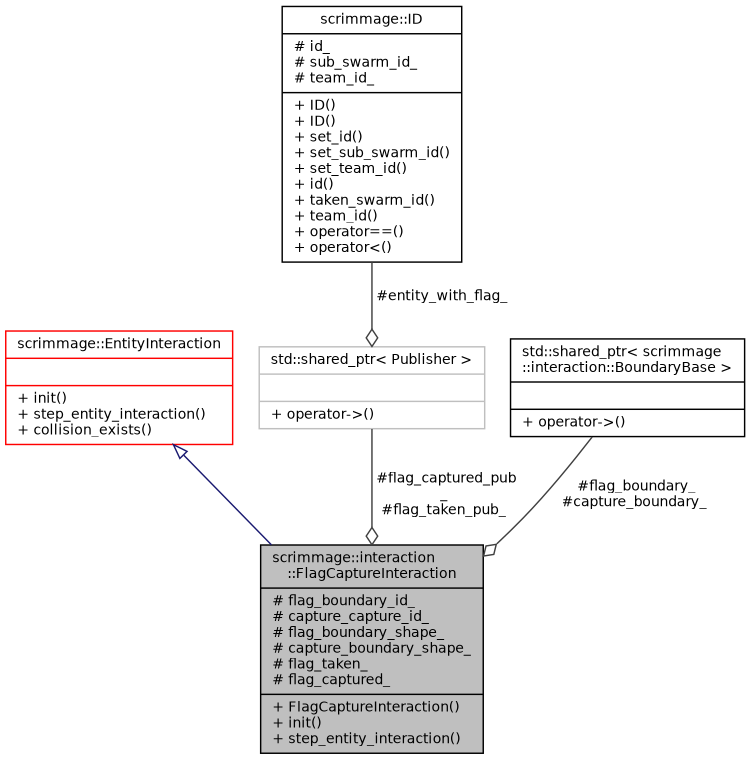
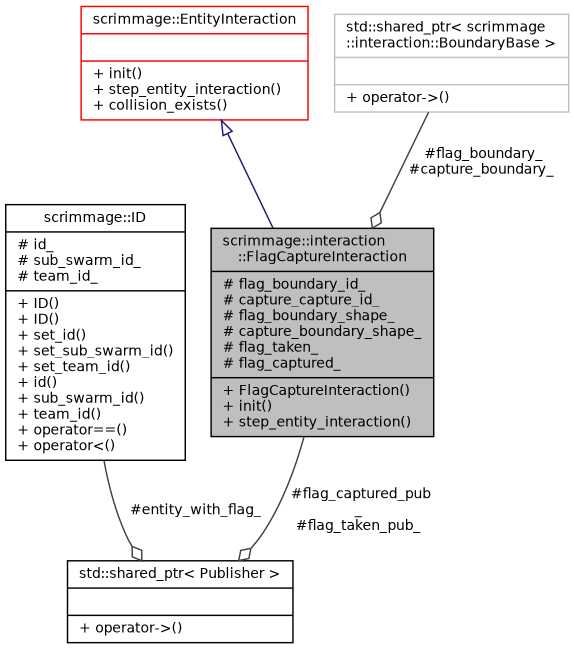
(365, 200) -> (81, 399)
(372, 388) -> (180, 602)
(628, 388) -> (452, 63)
(372, 478) -> (283, 495)
